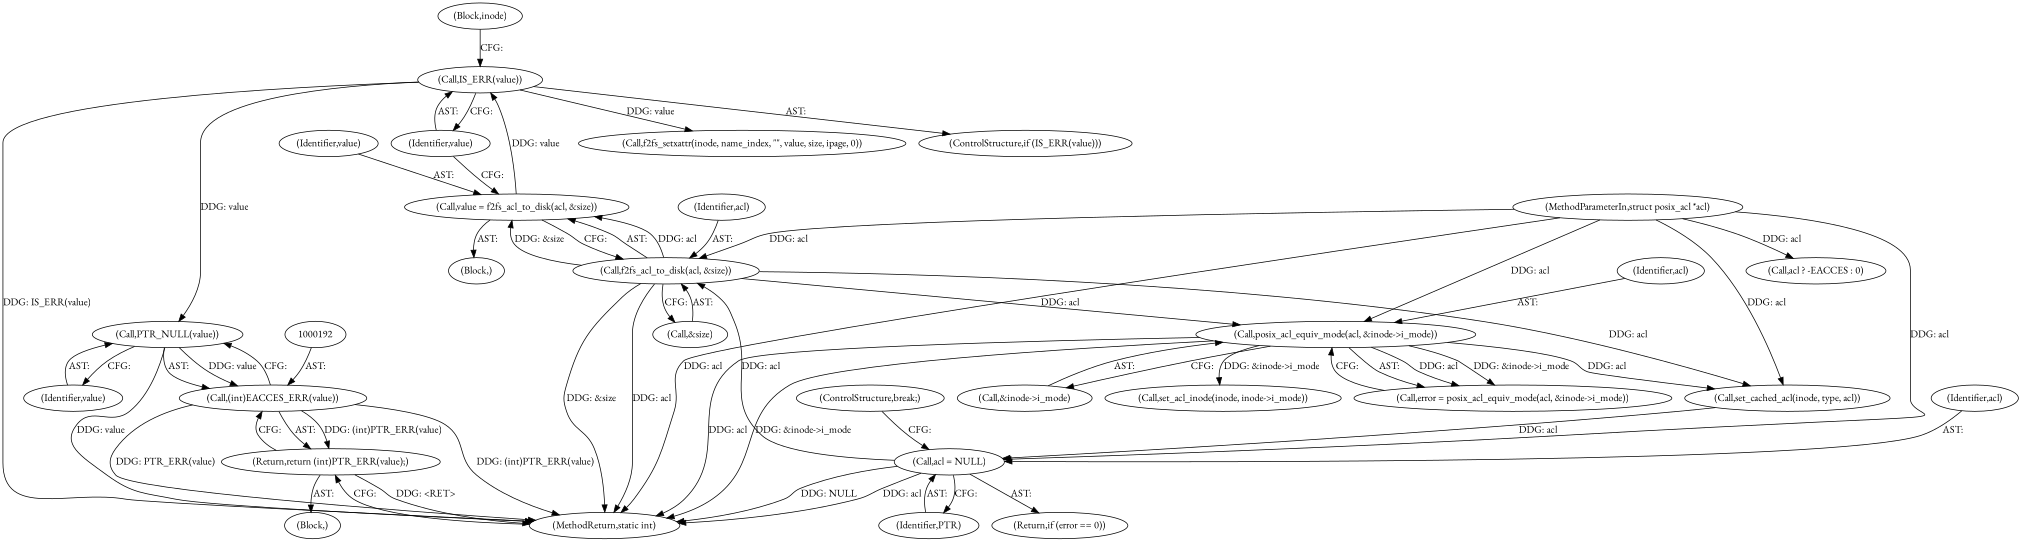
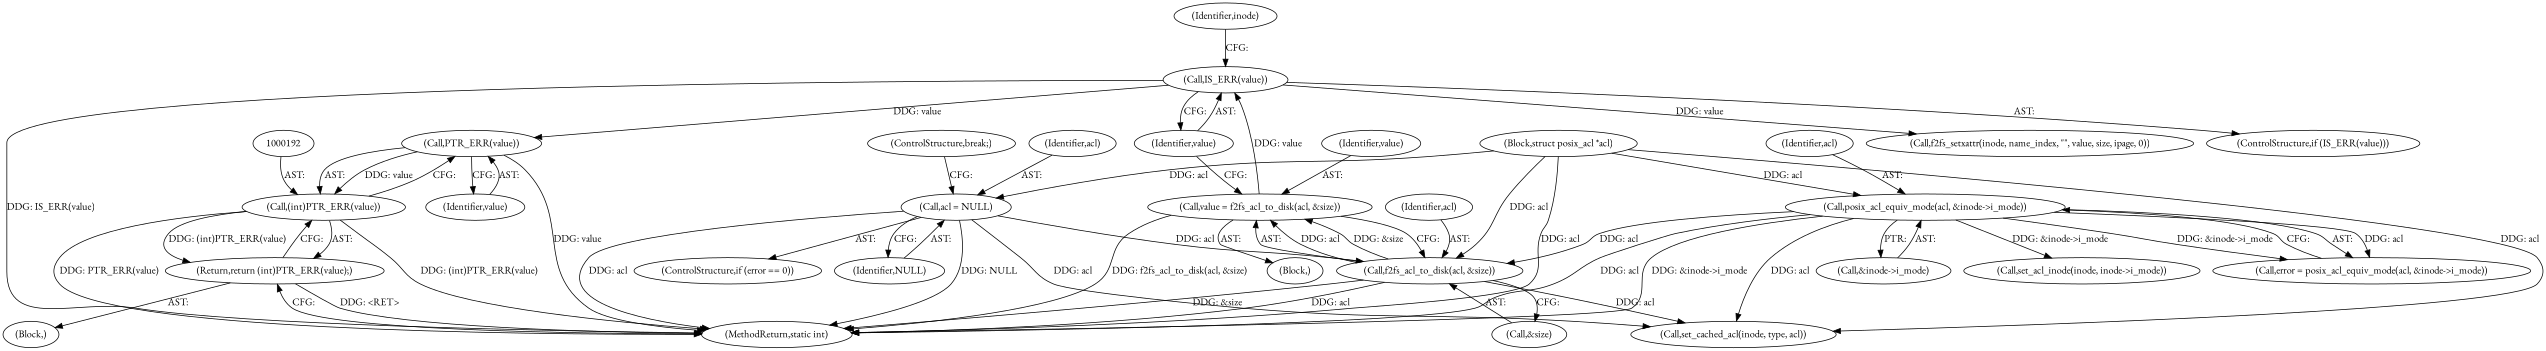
(480, 16) -> (1225, 16)
(1628, 207) -> (1559, 143)
(1816, 271) -> none
(975, 300) -> (1651, 223)
none -> (1030, 306)
(168, 334) -> (472, 143)
(1204, 366) -> (1897, 239)
(273, 398) -> (324, 207)
(1363, 436) -> (1348, 315)
(929, 526) -> (890, 271)
(1060, 526) -> (728, 271)
